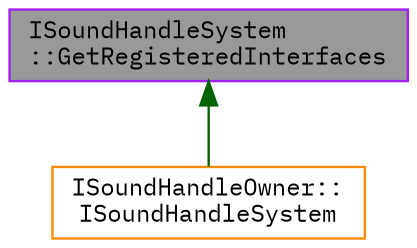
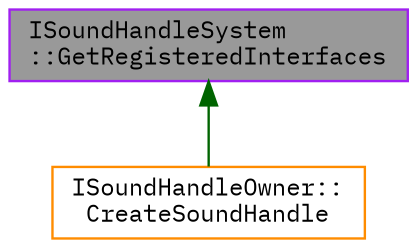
(209, 203) -> (209, 203)
